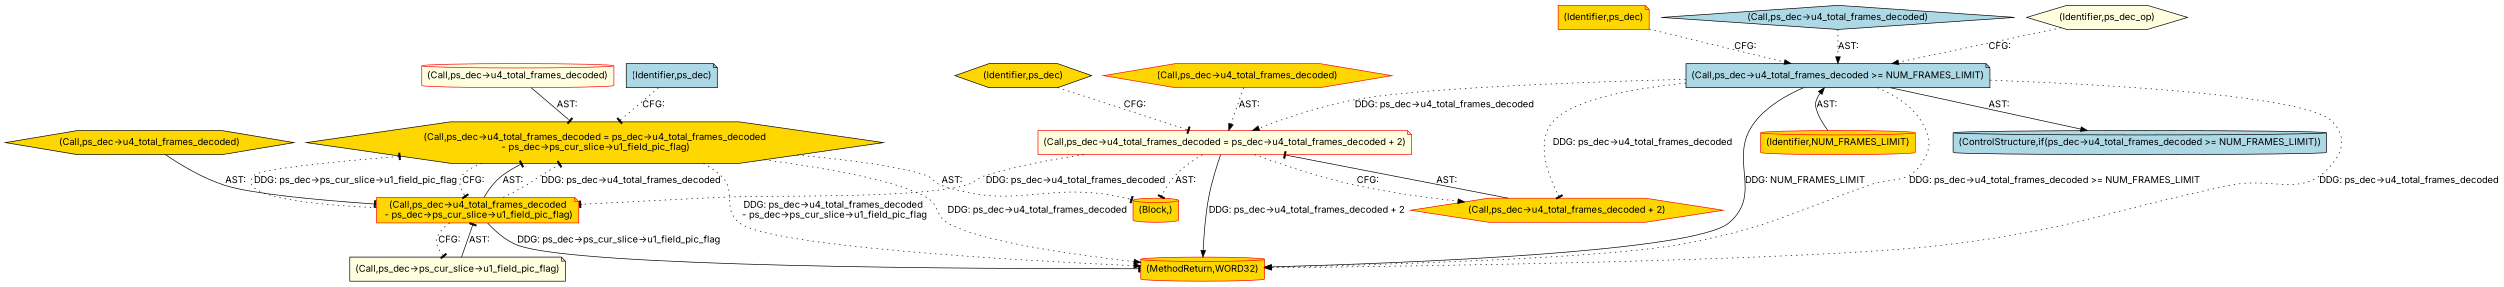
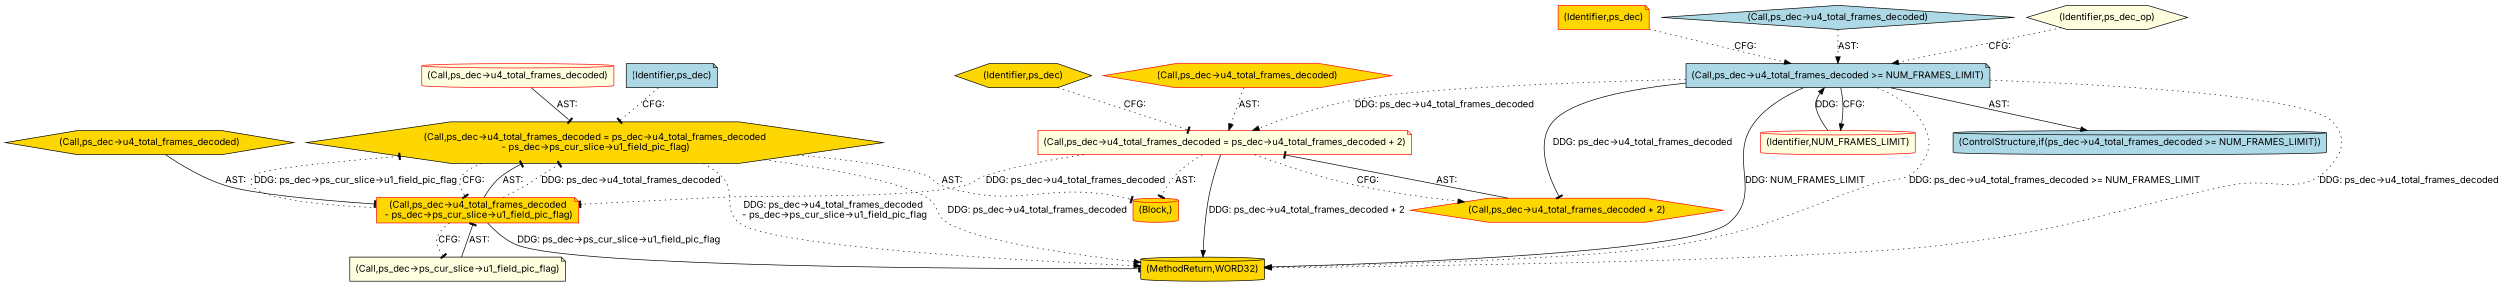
(1579, 105) -> (1579, 105)
(1828, 105) -> (1828, 105)
none -> (1843, 106)
(1838, 143) -> (1838, 143)
(1203, 269) -> (1203, 269)
